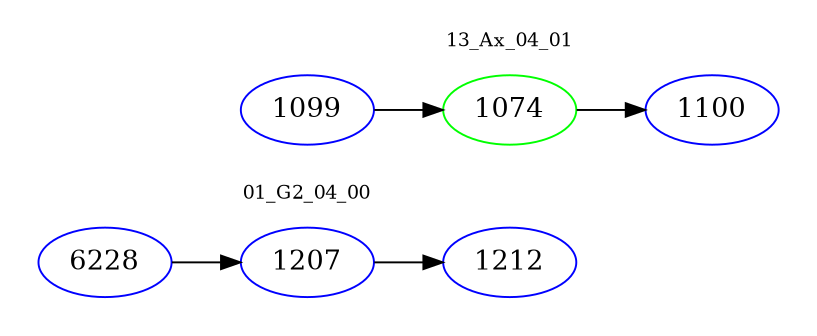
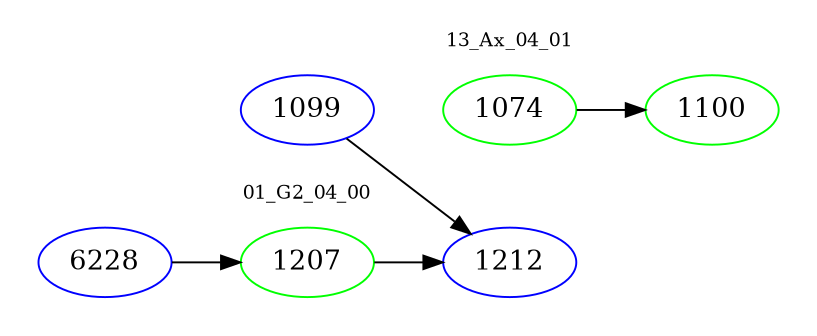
(399, 110) -> (412, 188)
(712, 110) -> (712, 110)
(307, 262) -> (307, 262)
